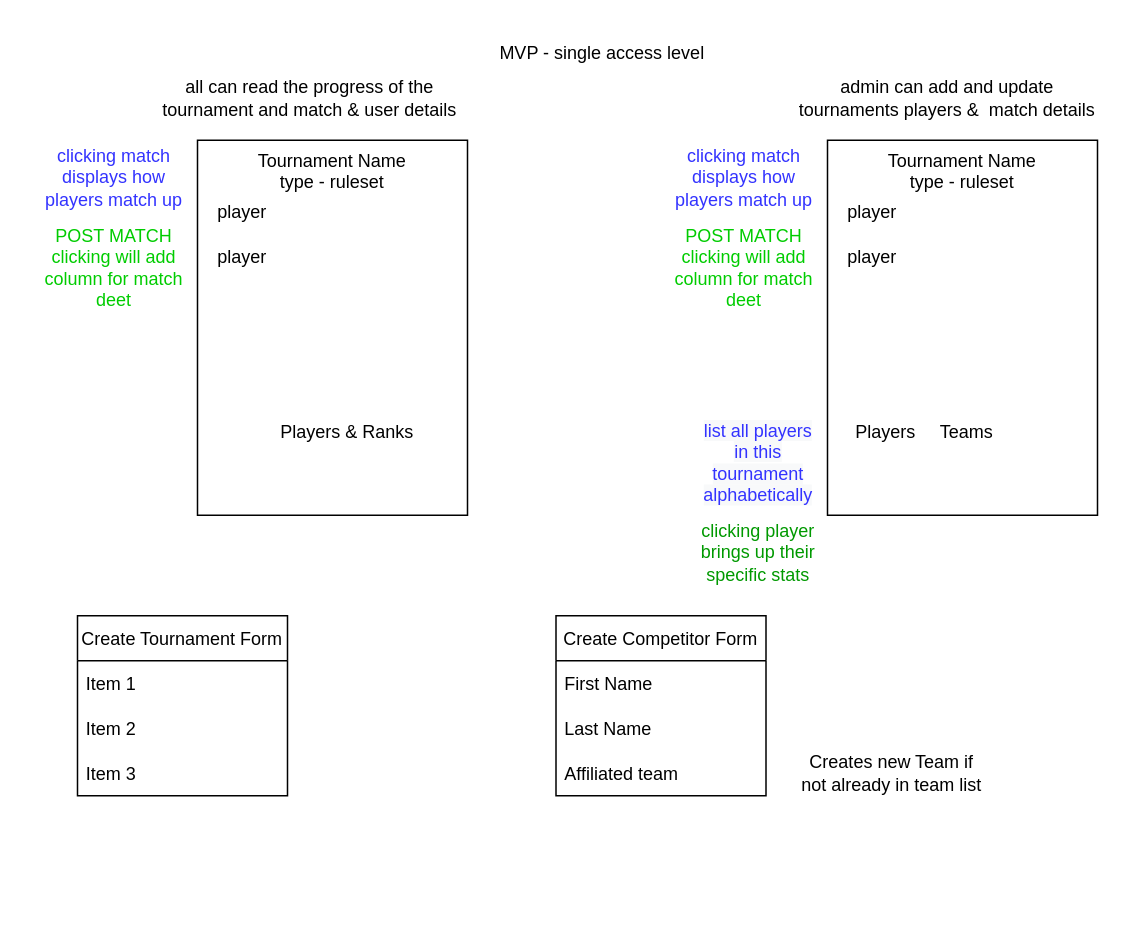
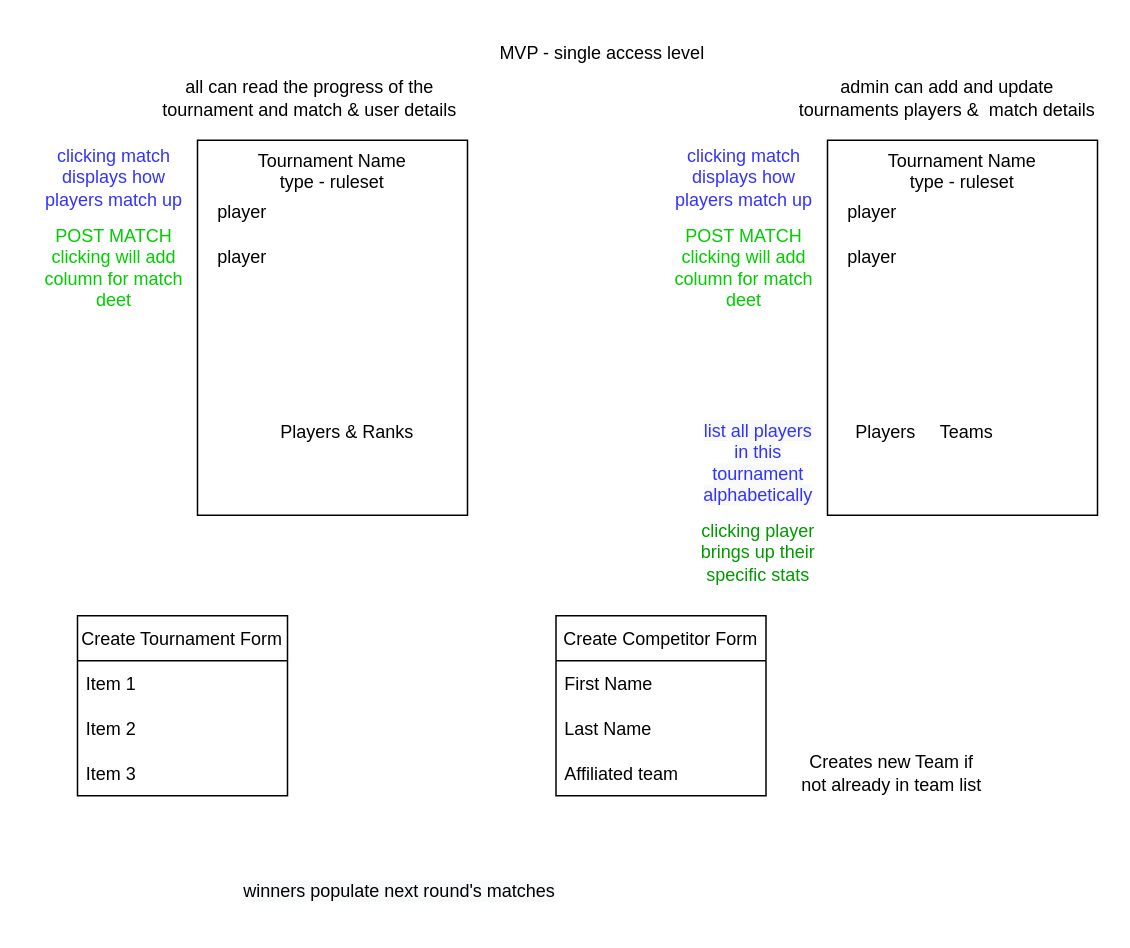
none -> (413, 893)
